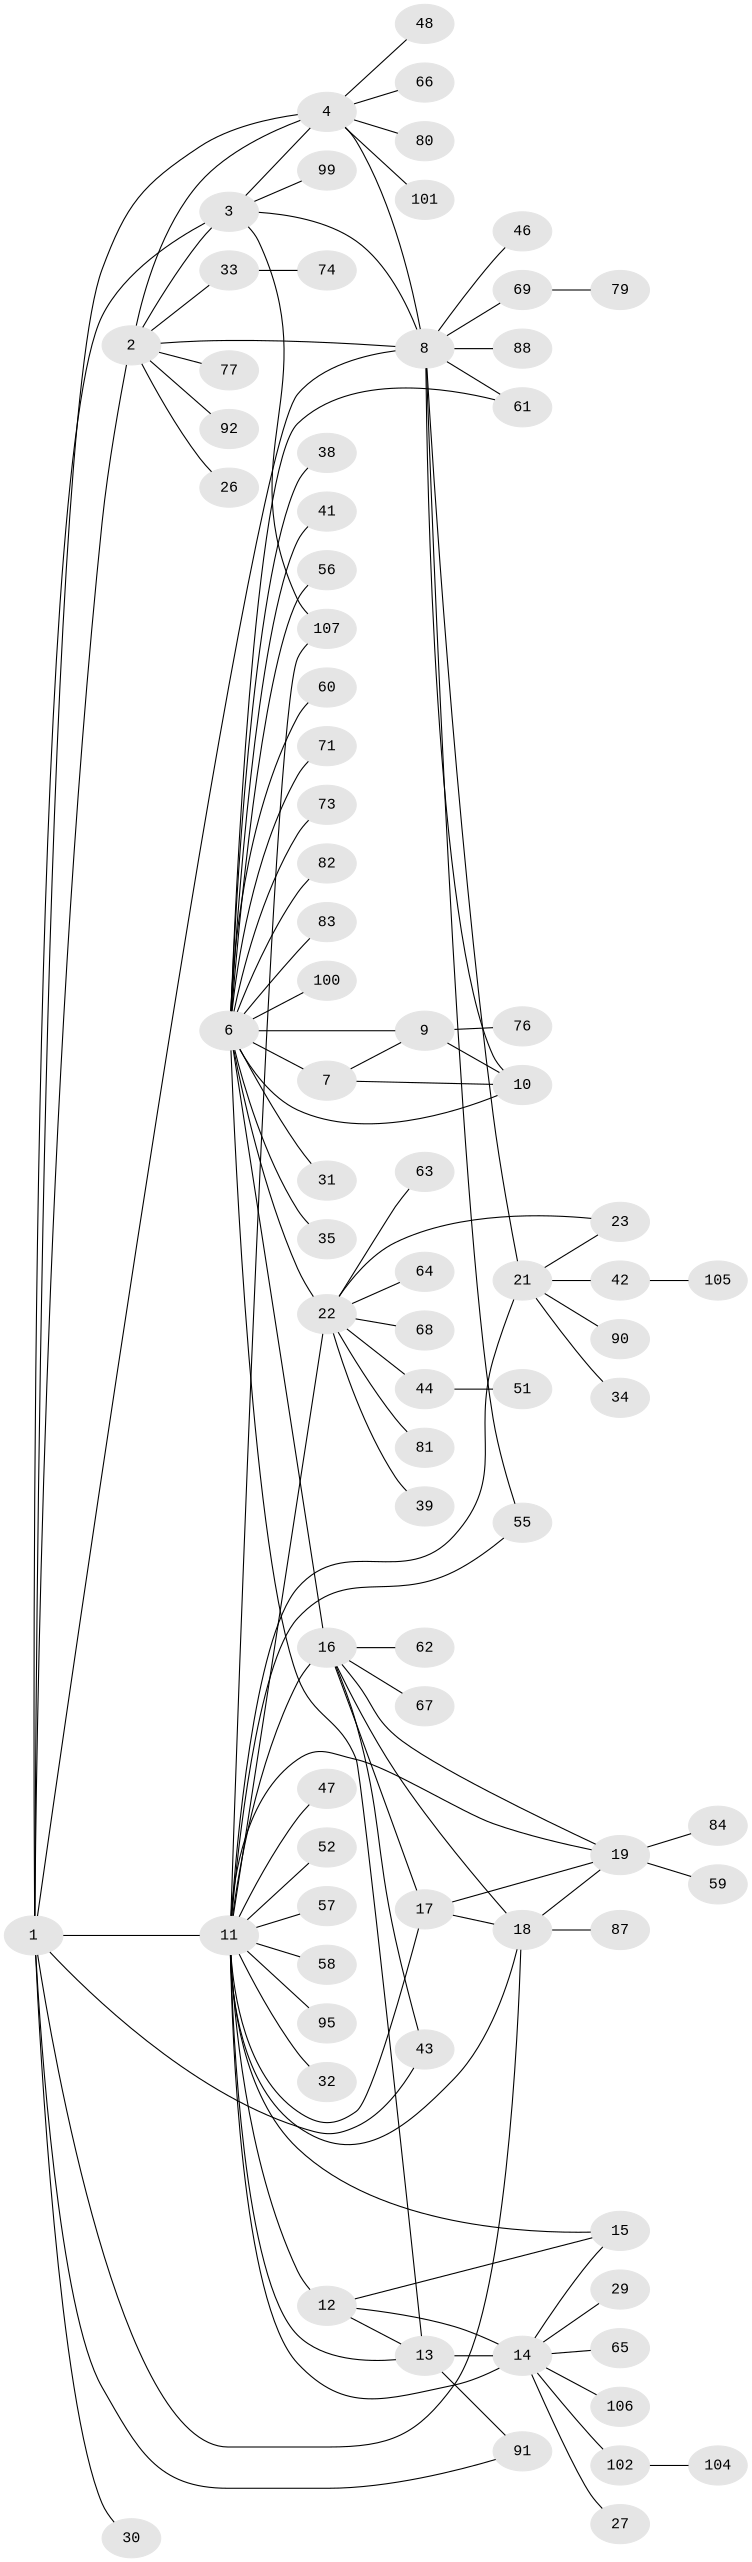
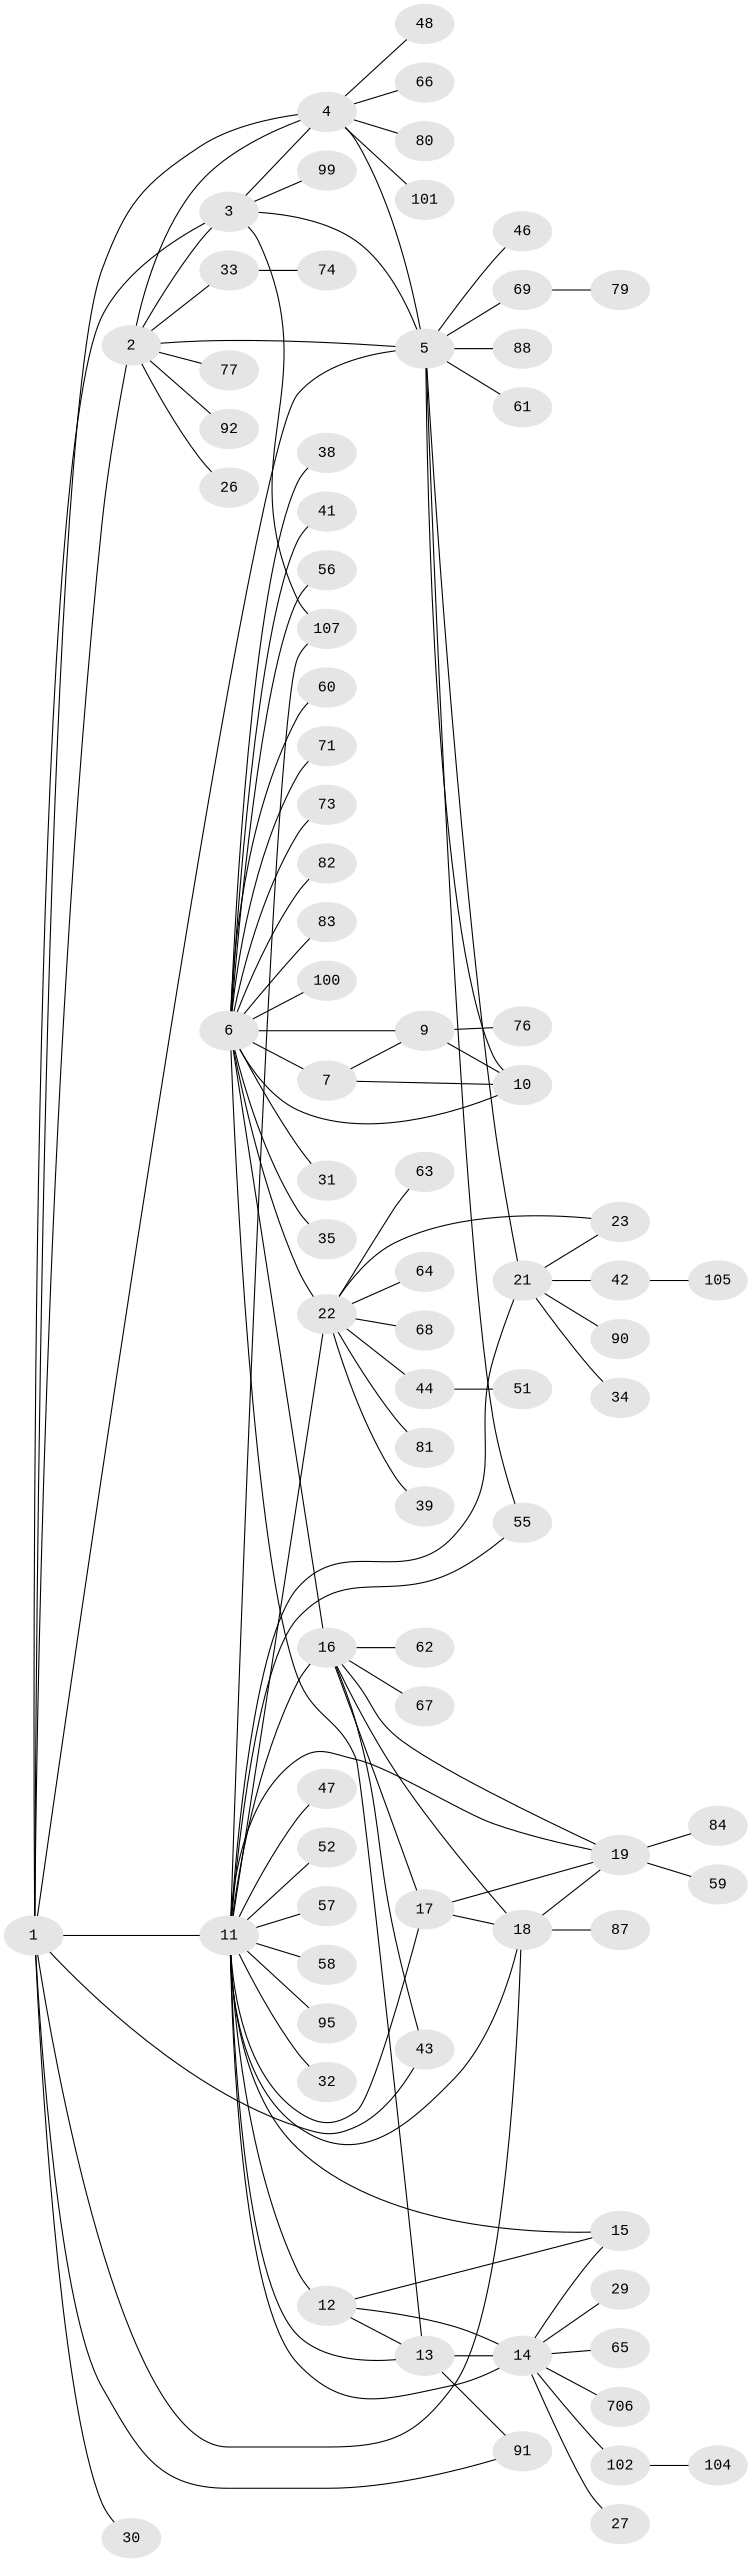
(425, 349) -> (425, 349)
(257, 612) -> none
(620, 2407) -> (620, 2407)
